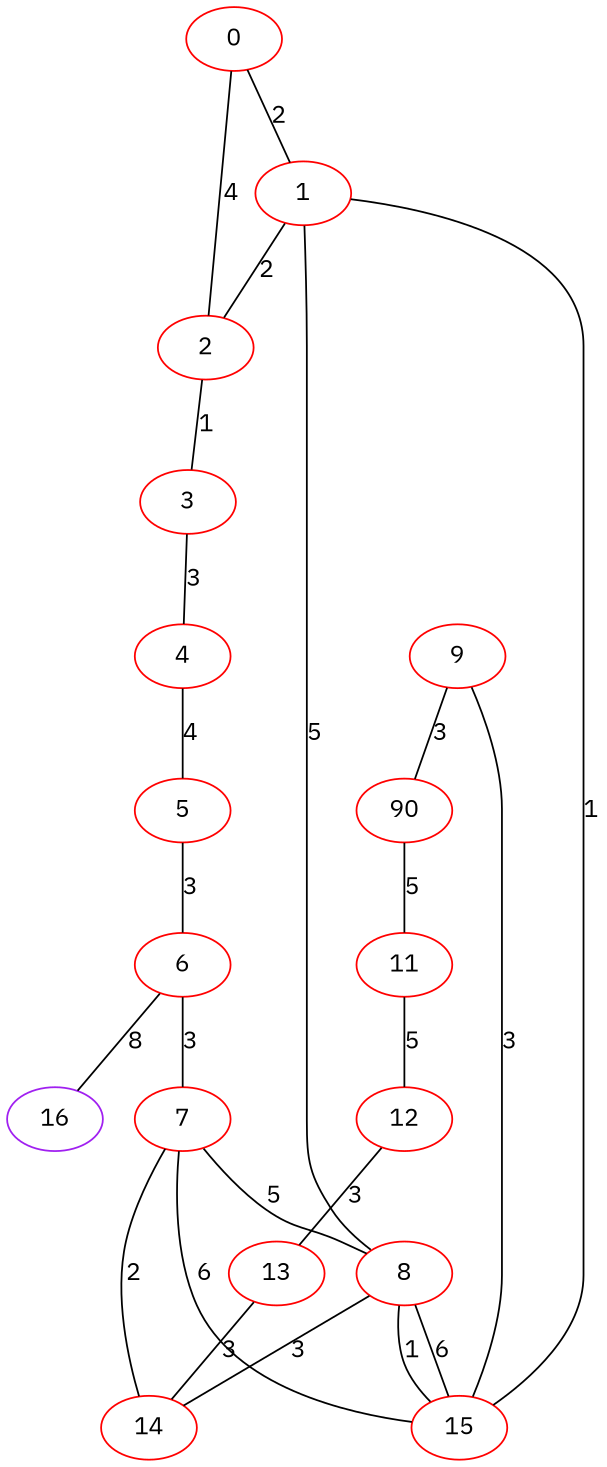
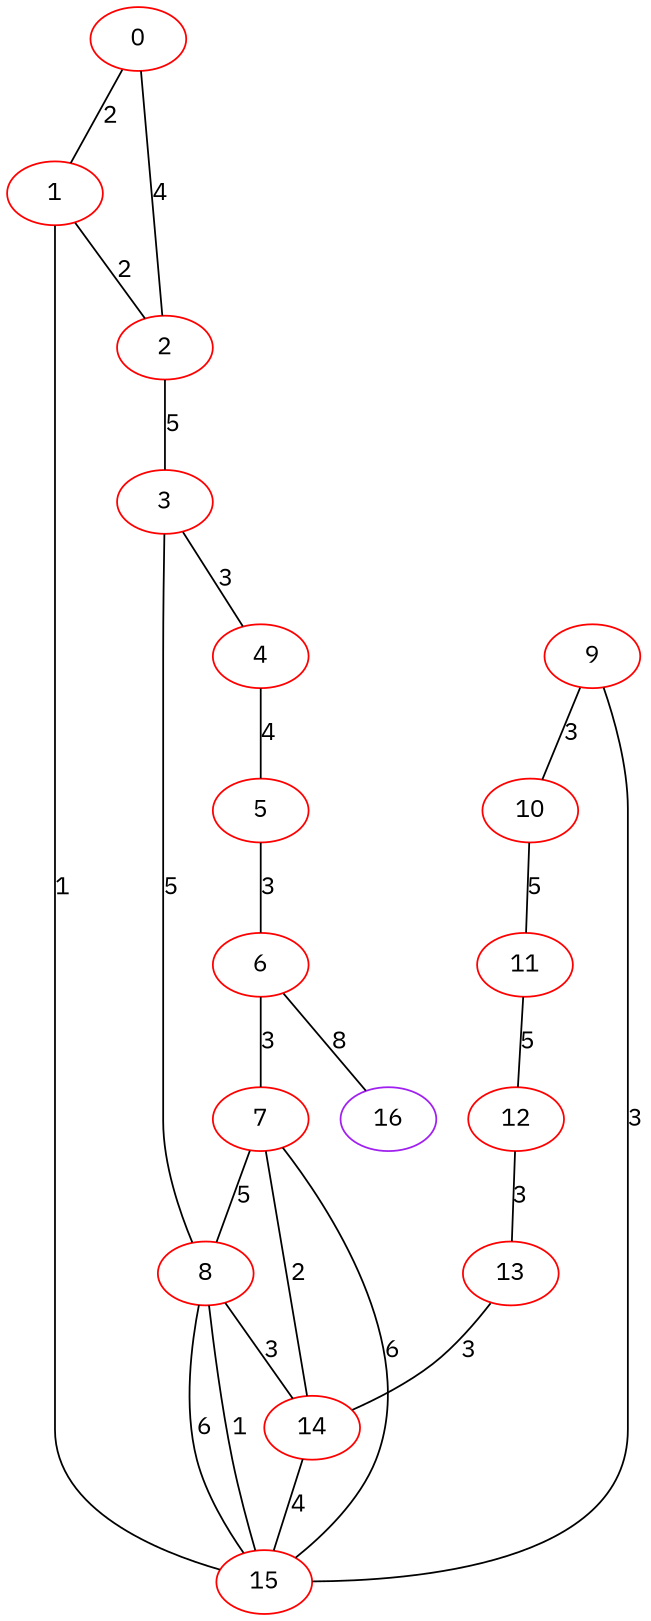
(207, 425) -> (173, 425)
(307, 748) -> (163, 890)
(404, 811) -> (530, 811)
none -> (288, 1505)
